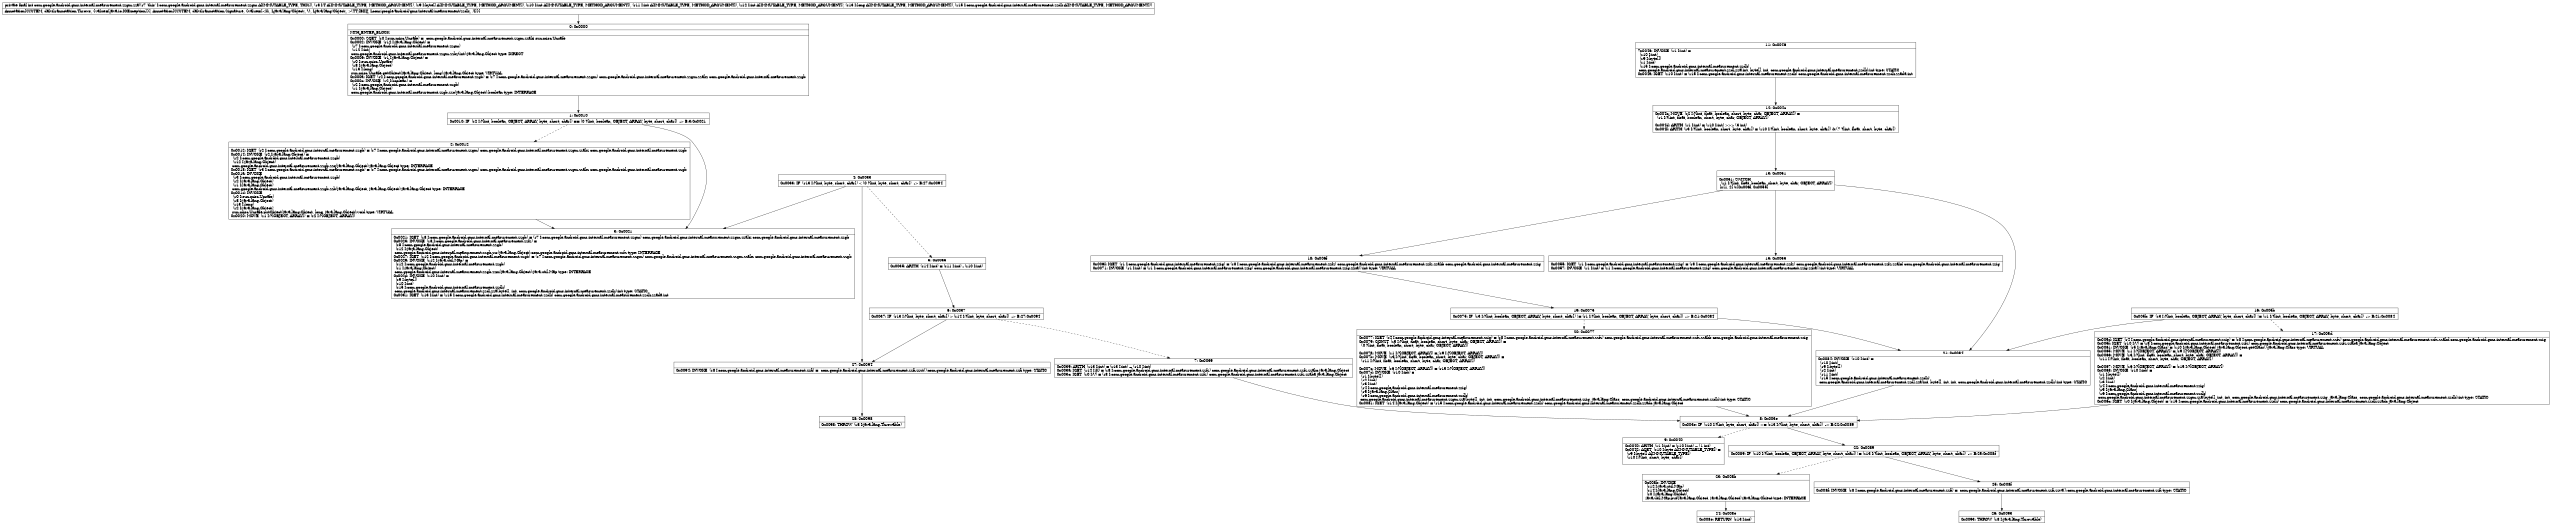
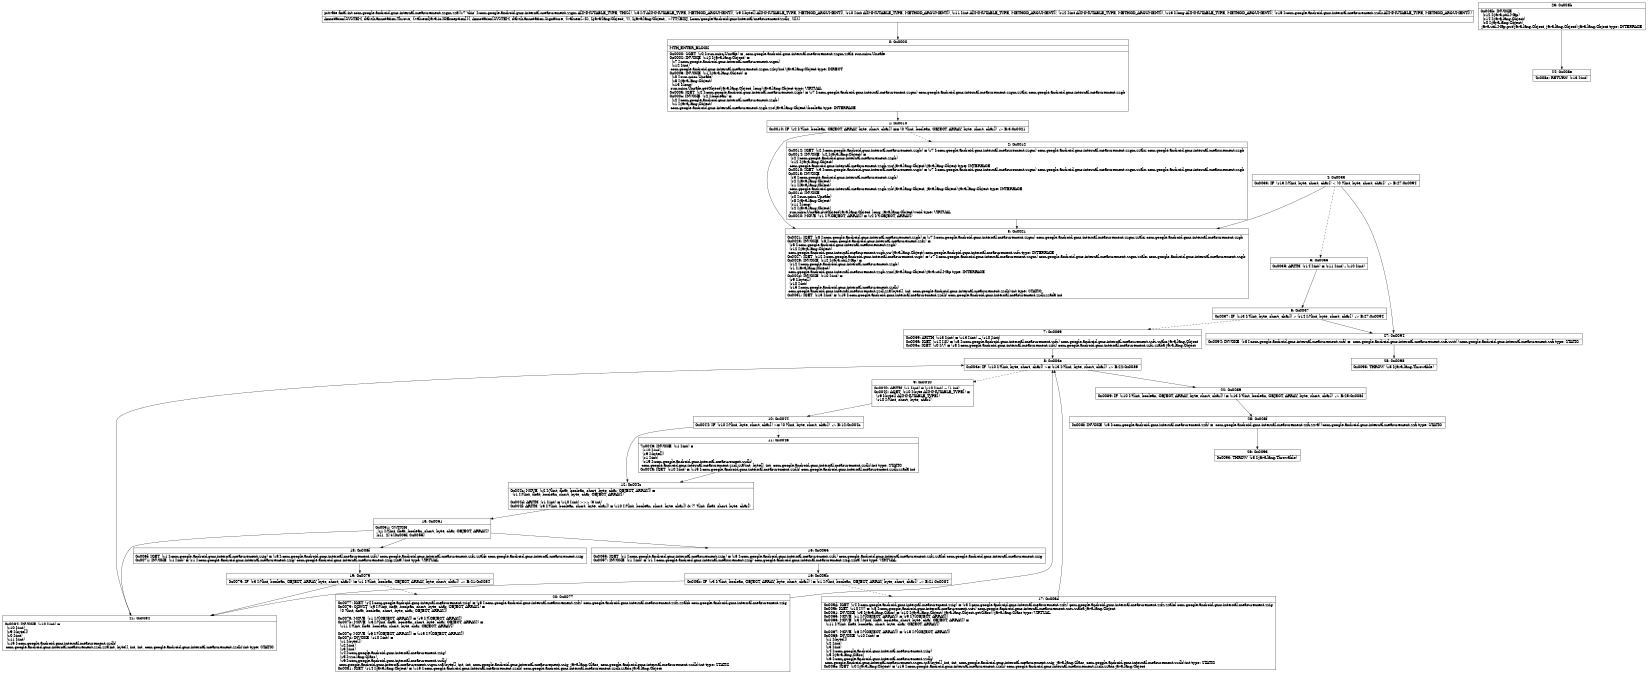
(242, 205) -> (800, 205)
(1827, 371) -> (14, 636)
(1379, 392) -> (357, 657)
none -> (778, 422)
(1811, 465) -> none
(1726, 520) -> (1562, 78)
none -> (818, 567)
